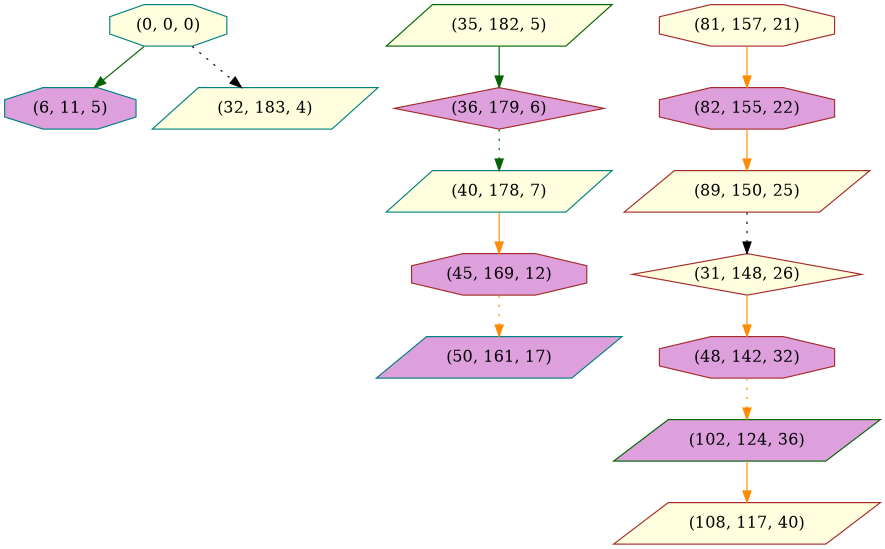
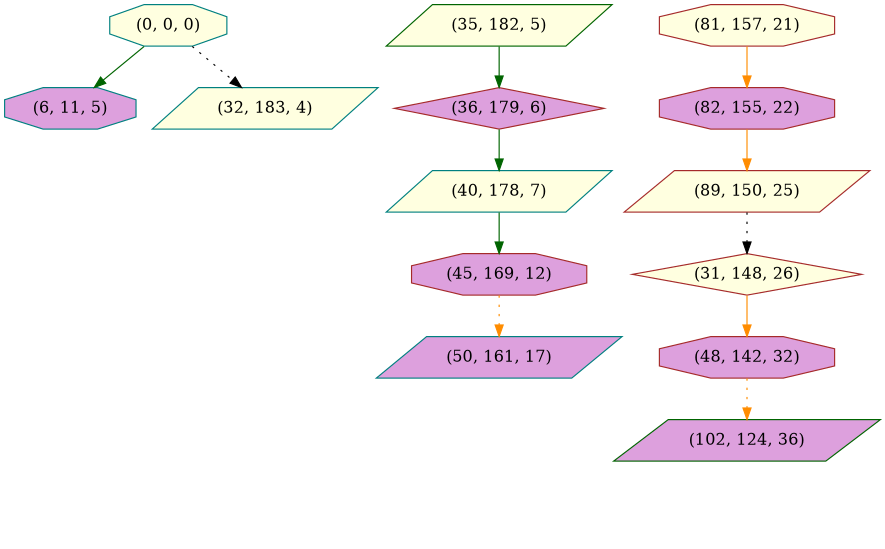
(499, 144) -> (499, 144)
(499, 227) -> (499, 227)
(747, 523) -> none
